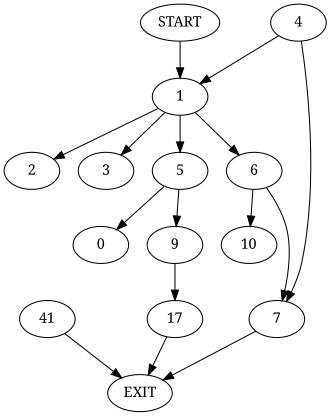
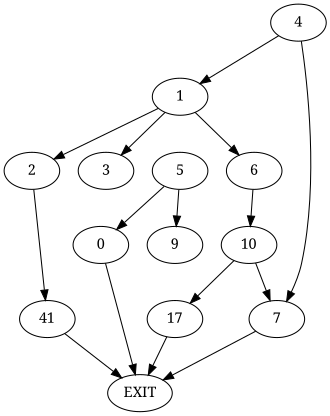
(180, 23) -> none
(180, 129) -> none
(288, 237) -> (261, 277)
none -> (39, 240)
(175, 277) -> (216, 278)
none -> (119, 314)
